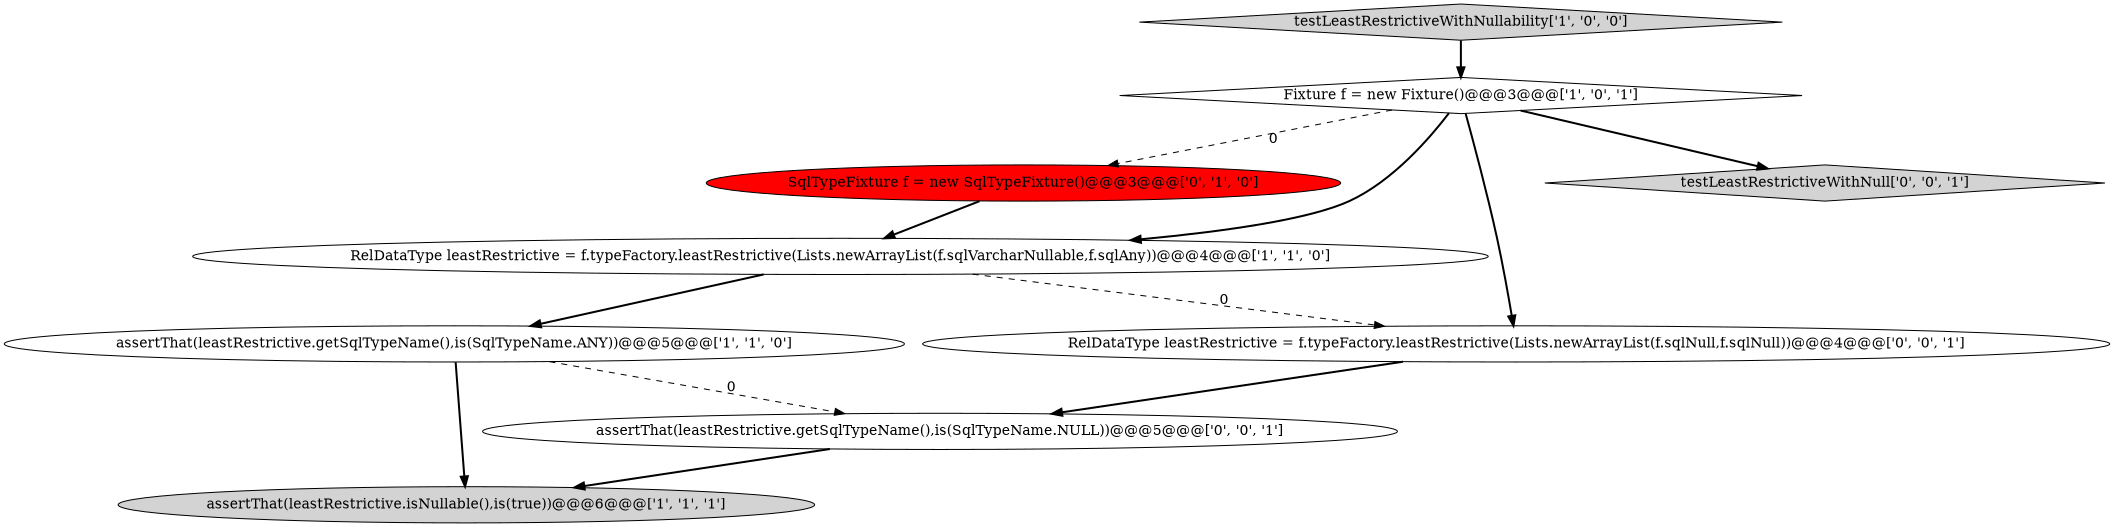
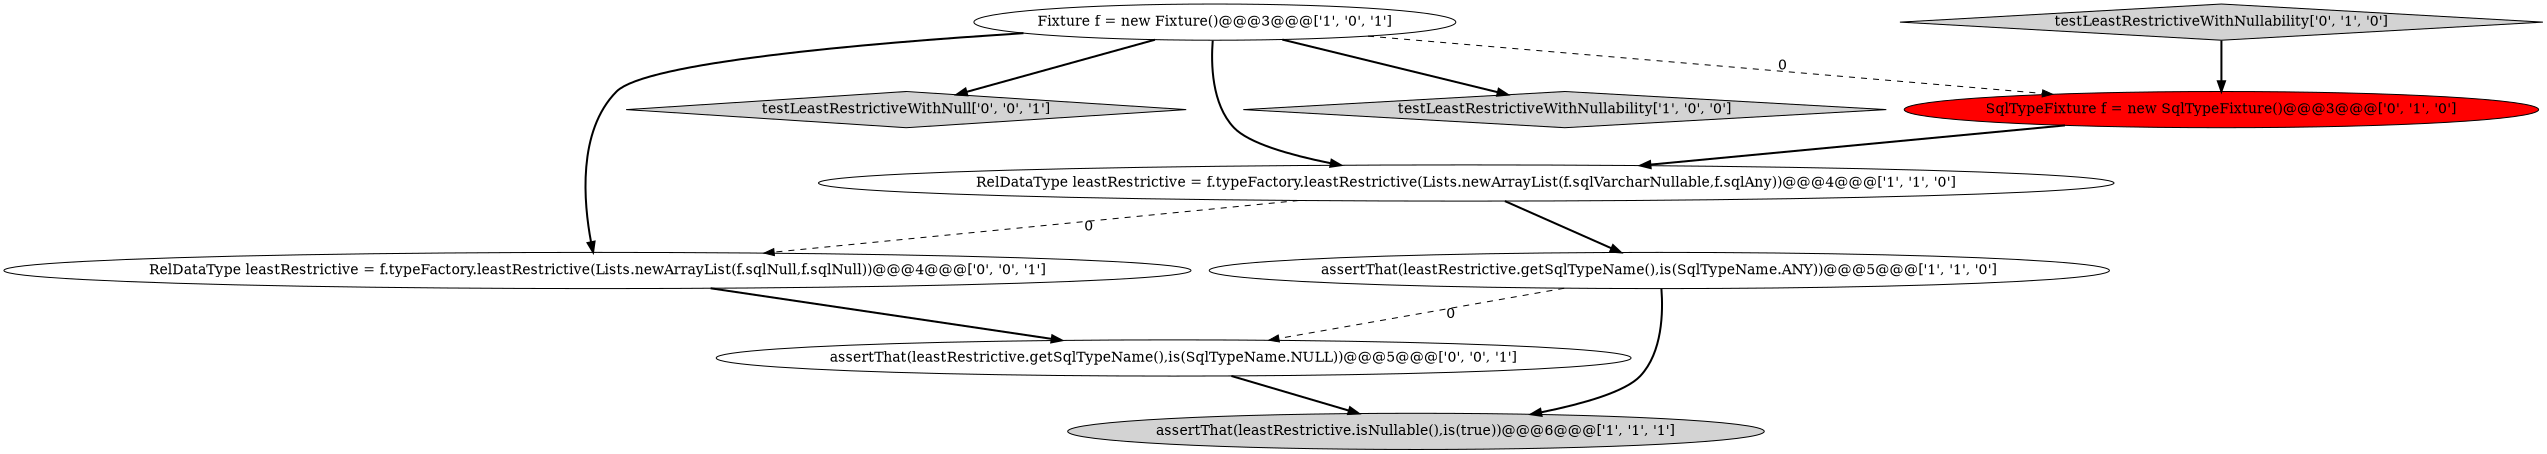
none -> (2221, 22)
(1461, 54) -> (1390, 66)
(1461, 96) -> (1215, 22)
